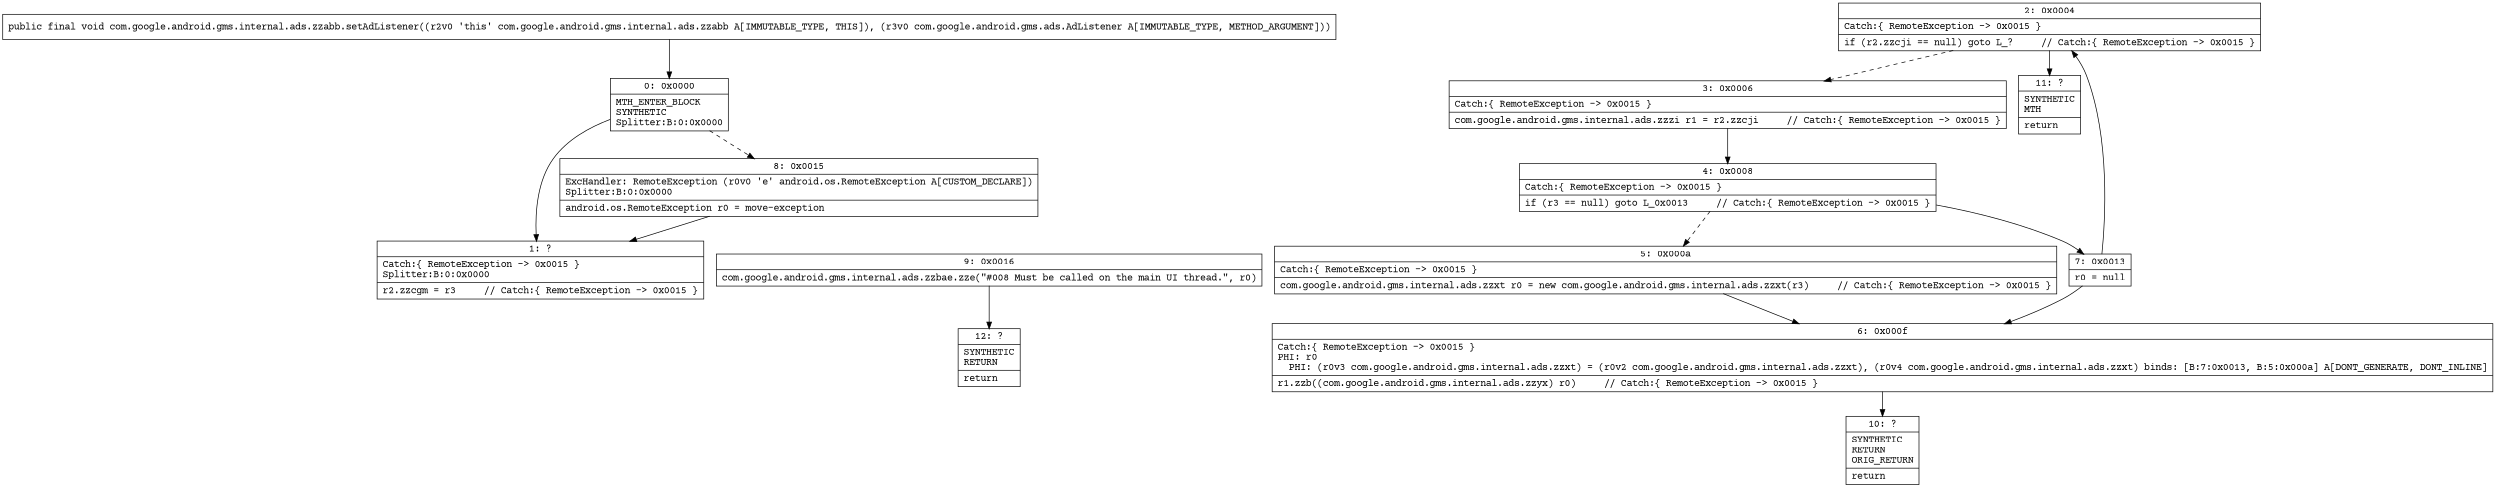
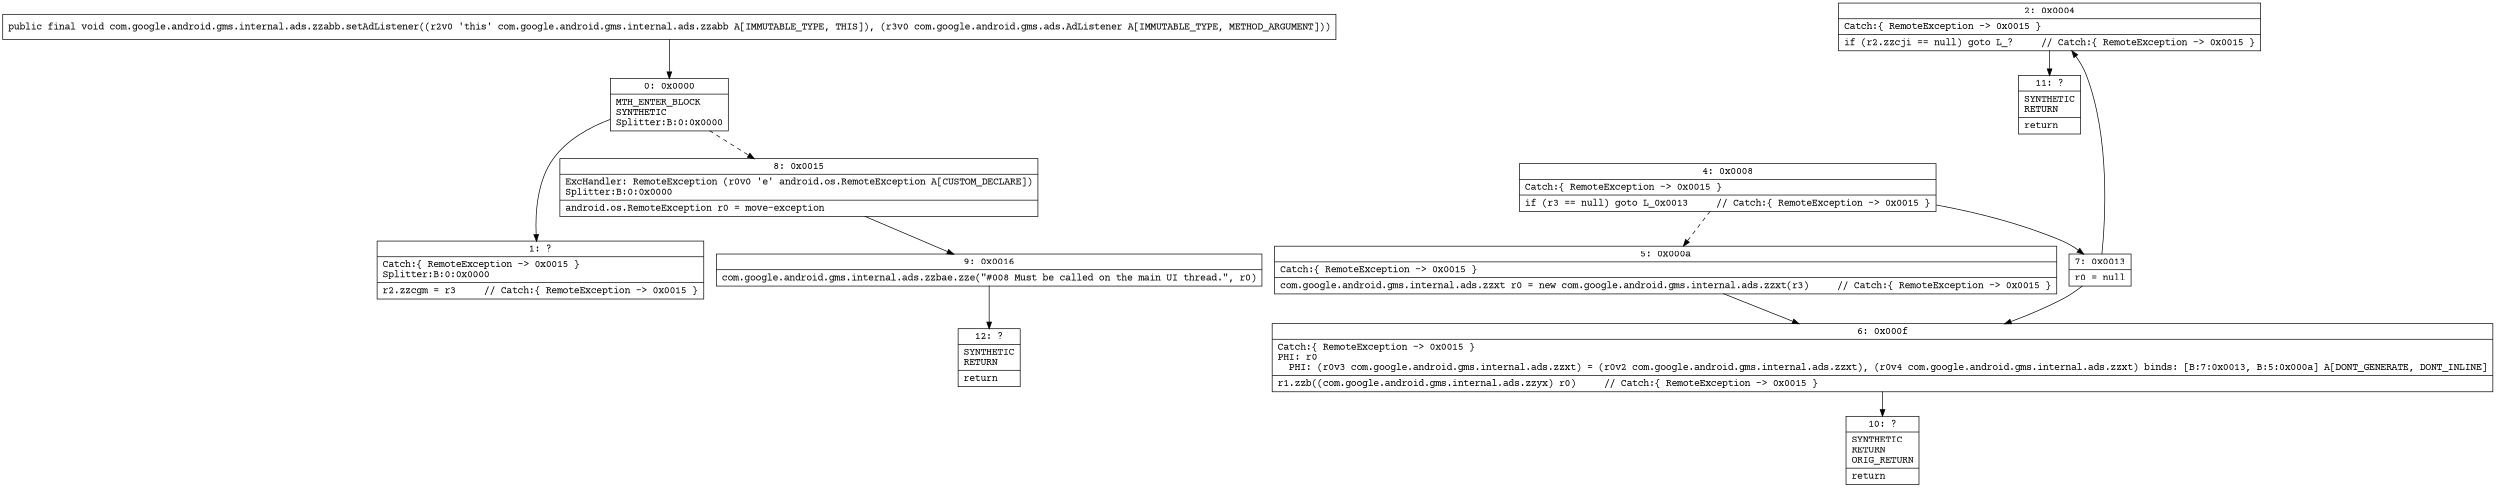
(1728, 105) -> none
(2033, 109) -> (2041, 109)
(673, 228) -> (906, 234)
